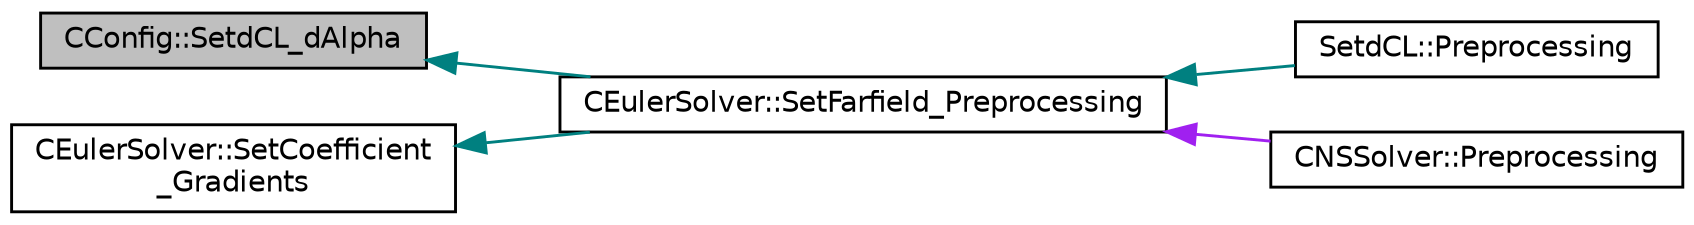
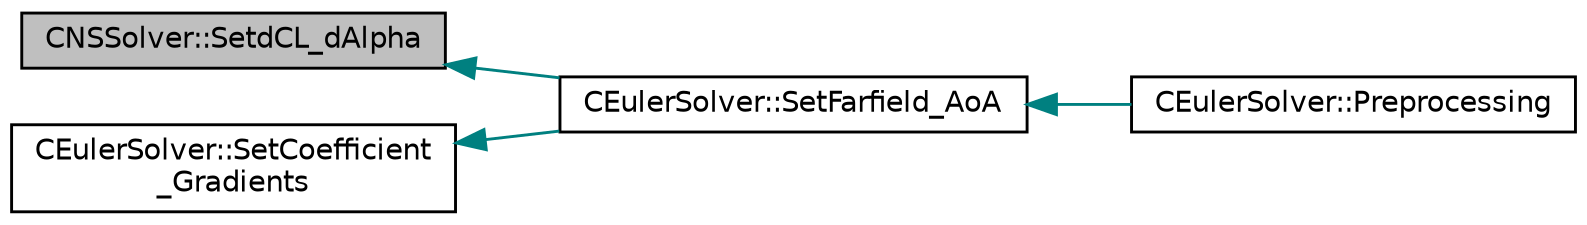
(234, 41) -> (234, 41)
(1477, 49) -> (1353, 104)
(863, 104) -> (794, 104)
(1477, 160) -> none
